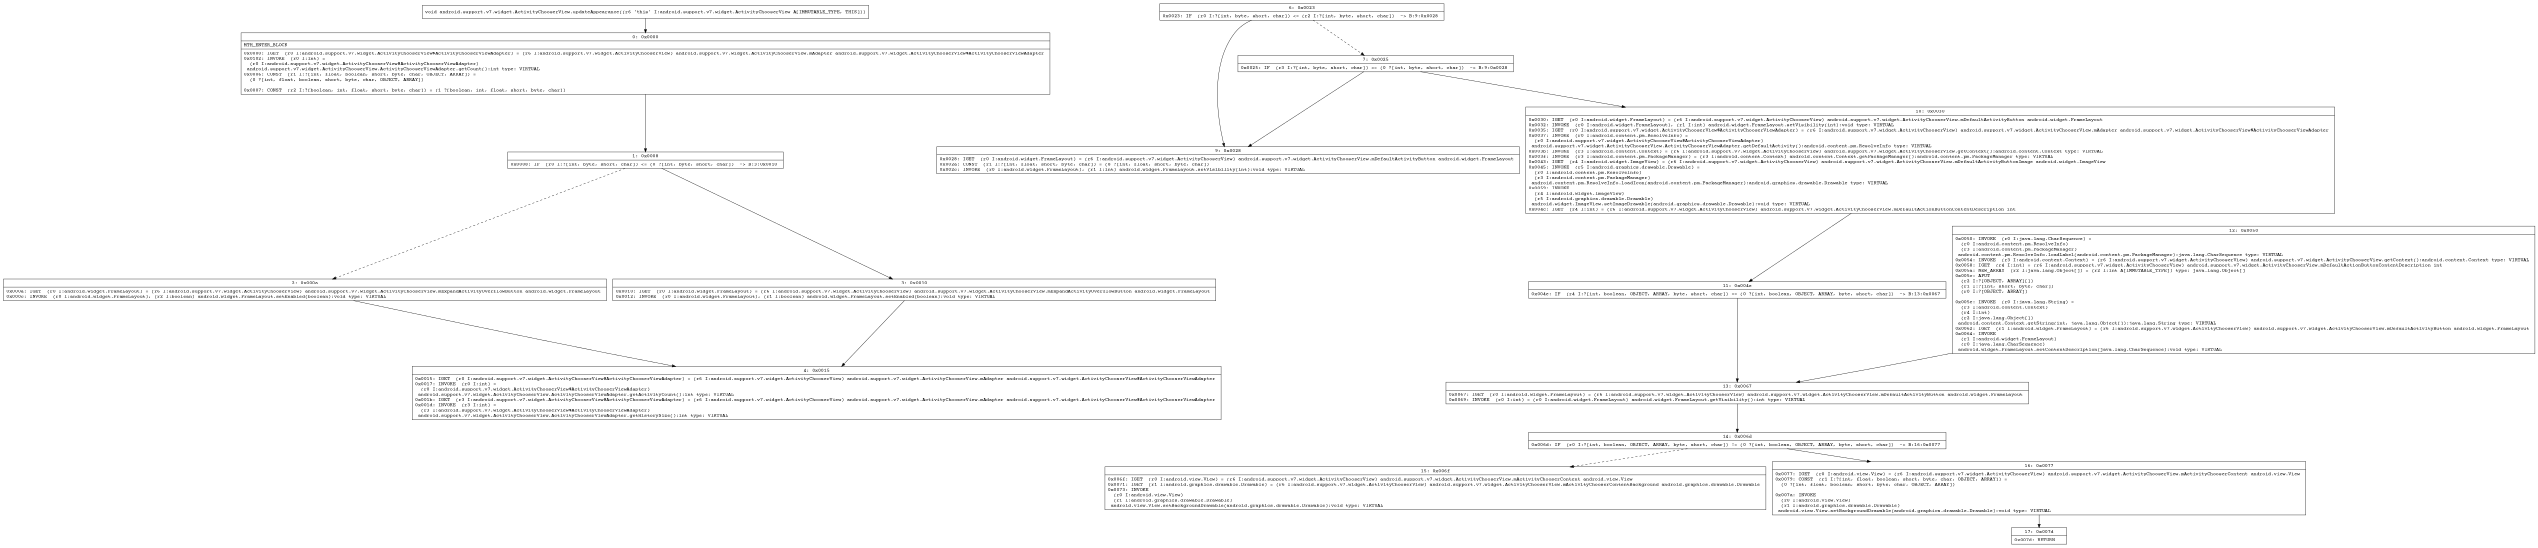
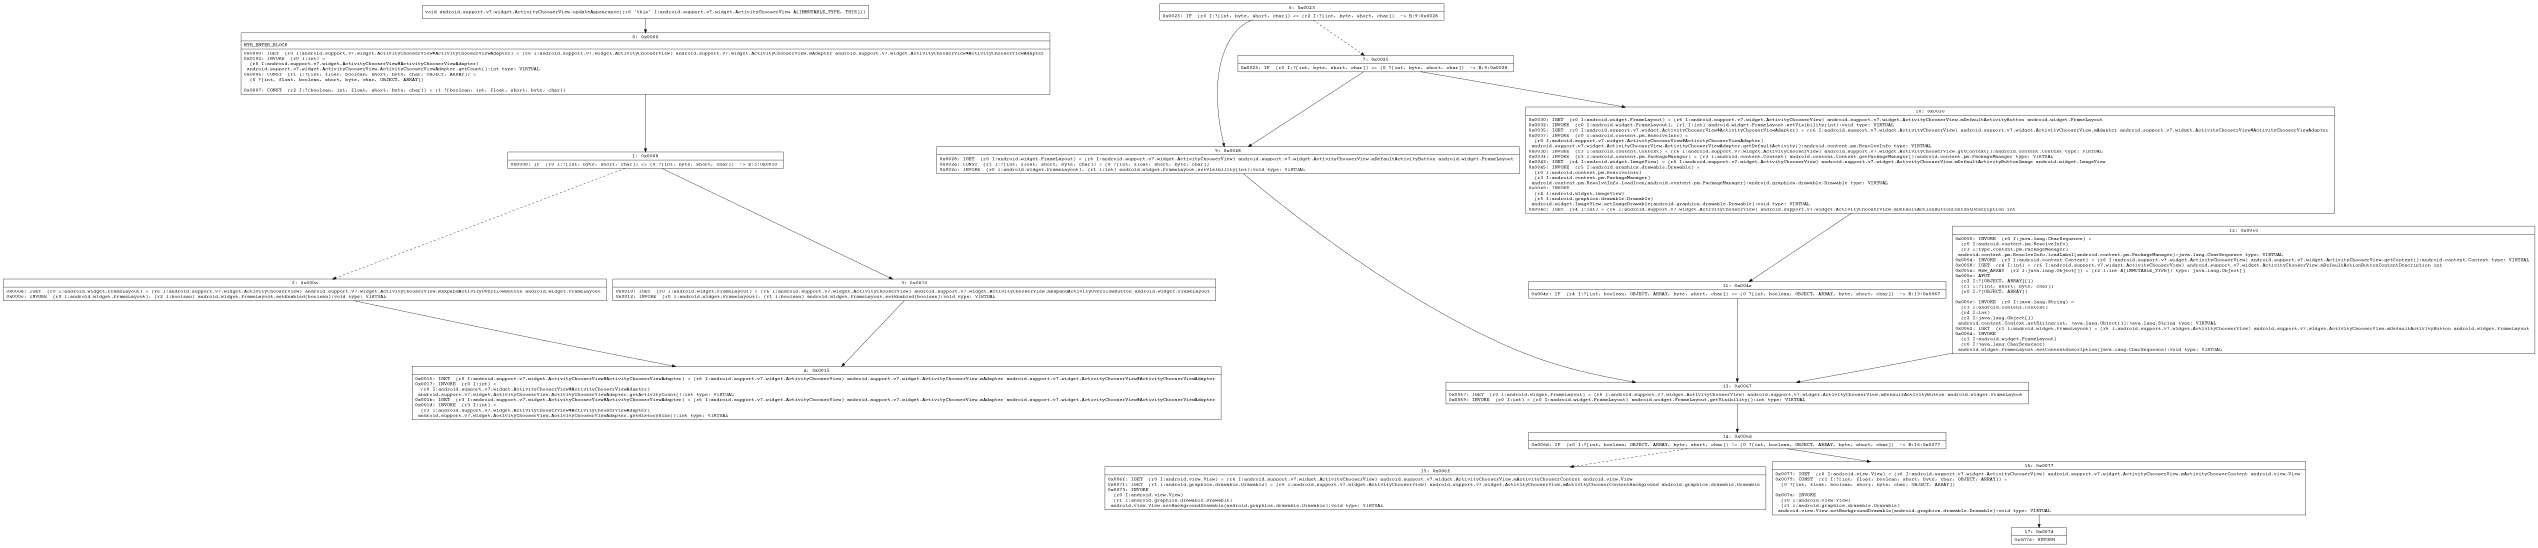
(1552, 188) -> (1552, 188)
(2016, 249) -> (2012, 249)
none -> (1425, 303)
